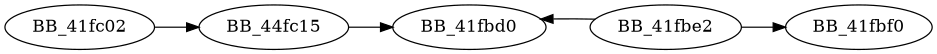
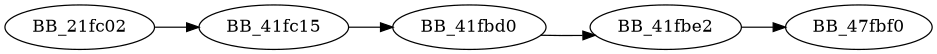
(574, 19) -> (562, 36)
(80, 27) -> (80, 27)
(274, 27) -> (274, 27)
(859, 27) -> (859, 27)
